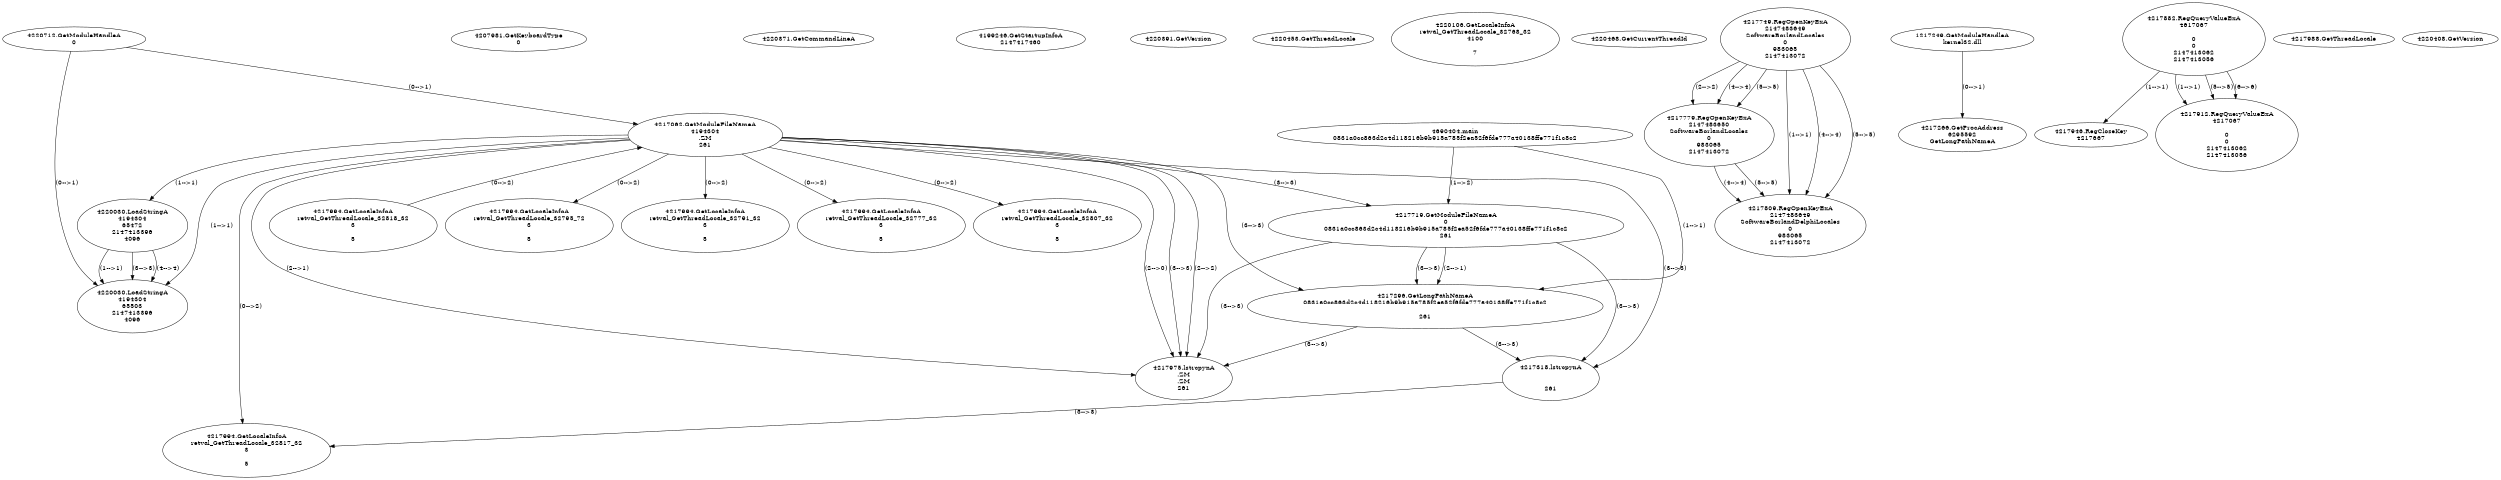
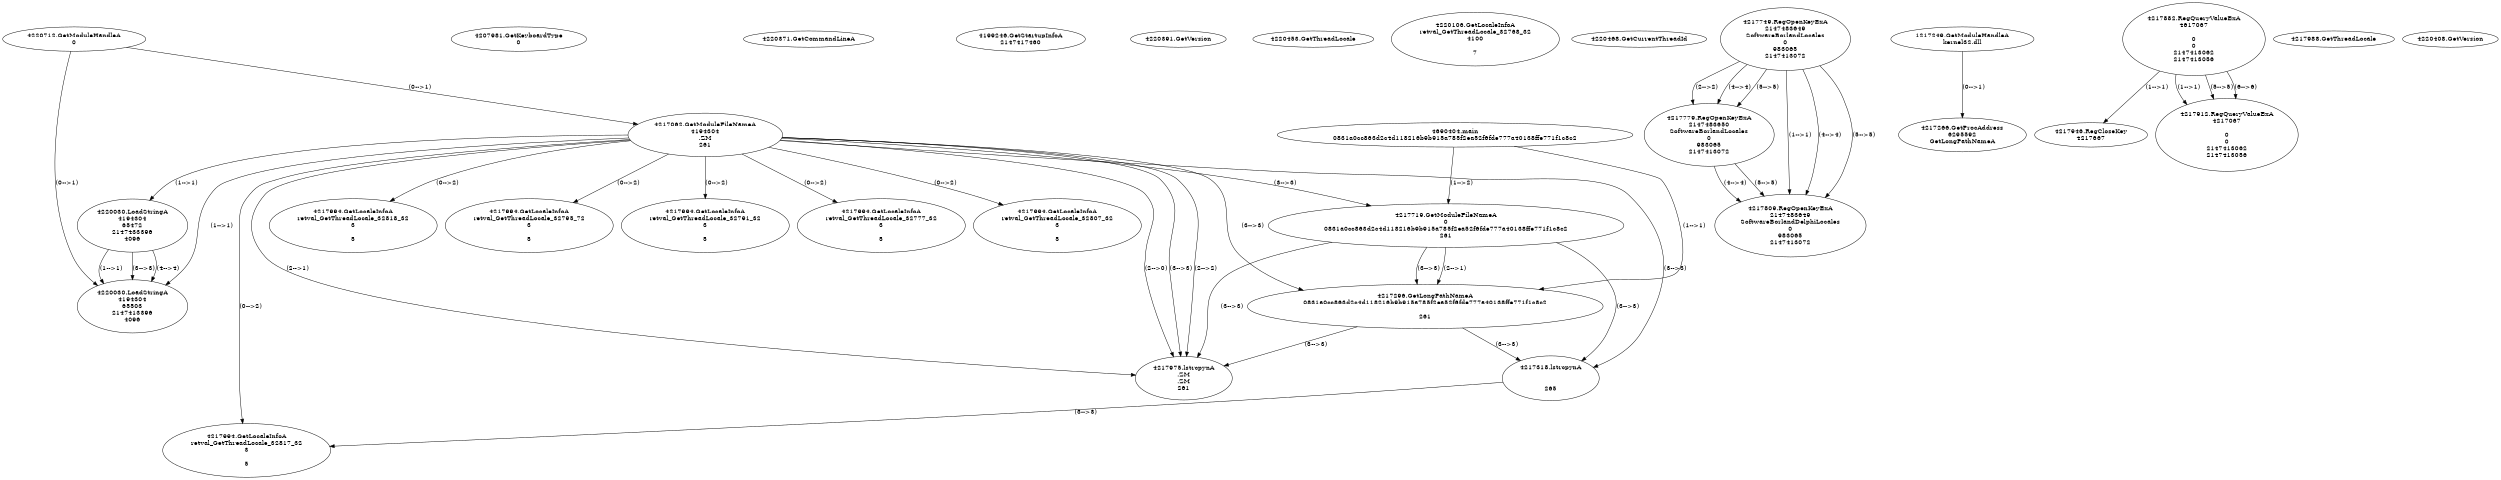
(522, 173) -> (510, 159)
(132, 226) -> (132, 226)
(1551, 378) -> (1551, 378)
